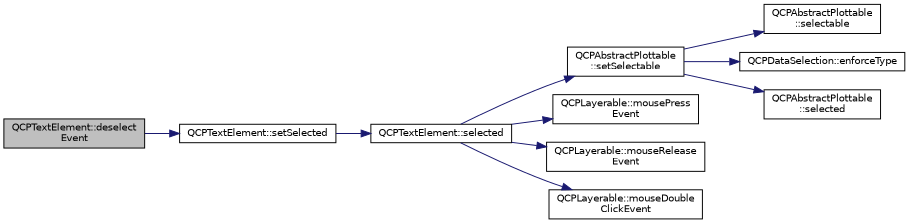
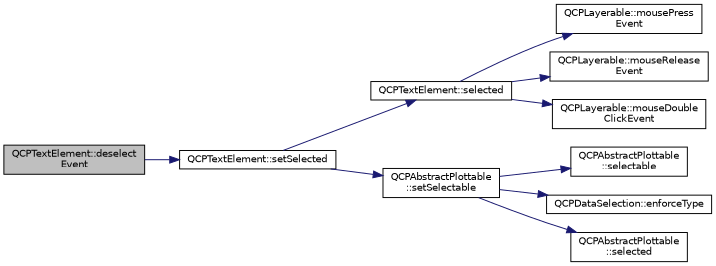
(512, 100) -> (352, 172)
